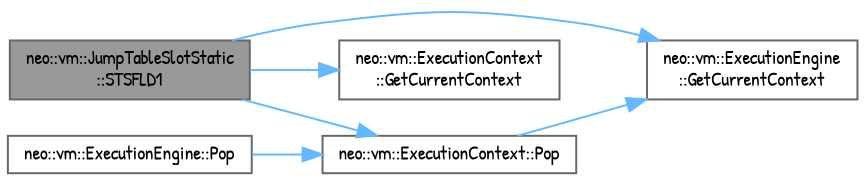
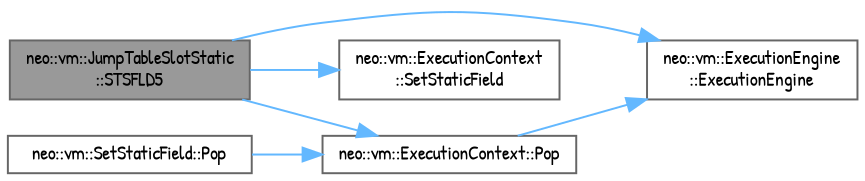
(130, 70) -> (130, 70)
(449, 70) -> (449, 70)
(752, 70) -> (752, 70)
(130, 155) -> (130, 155)
